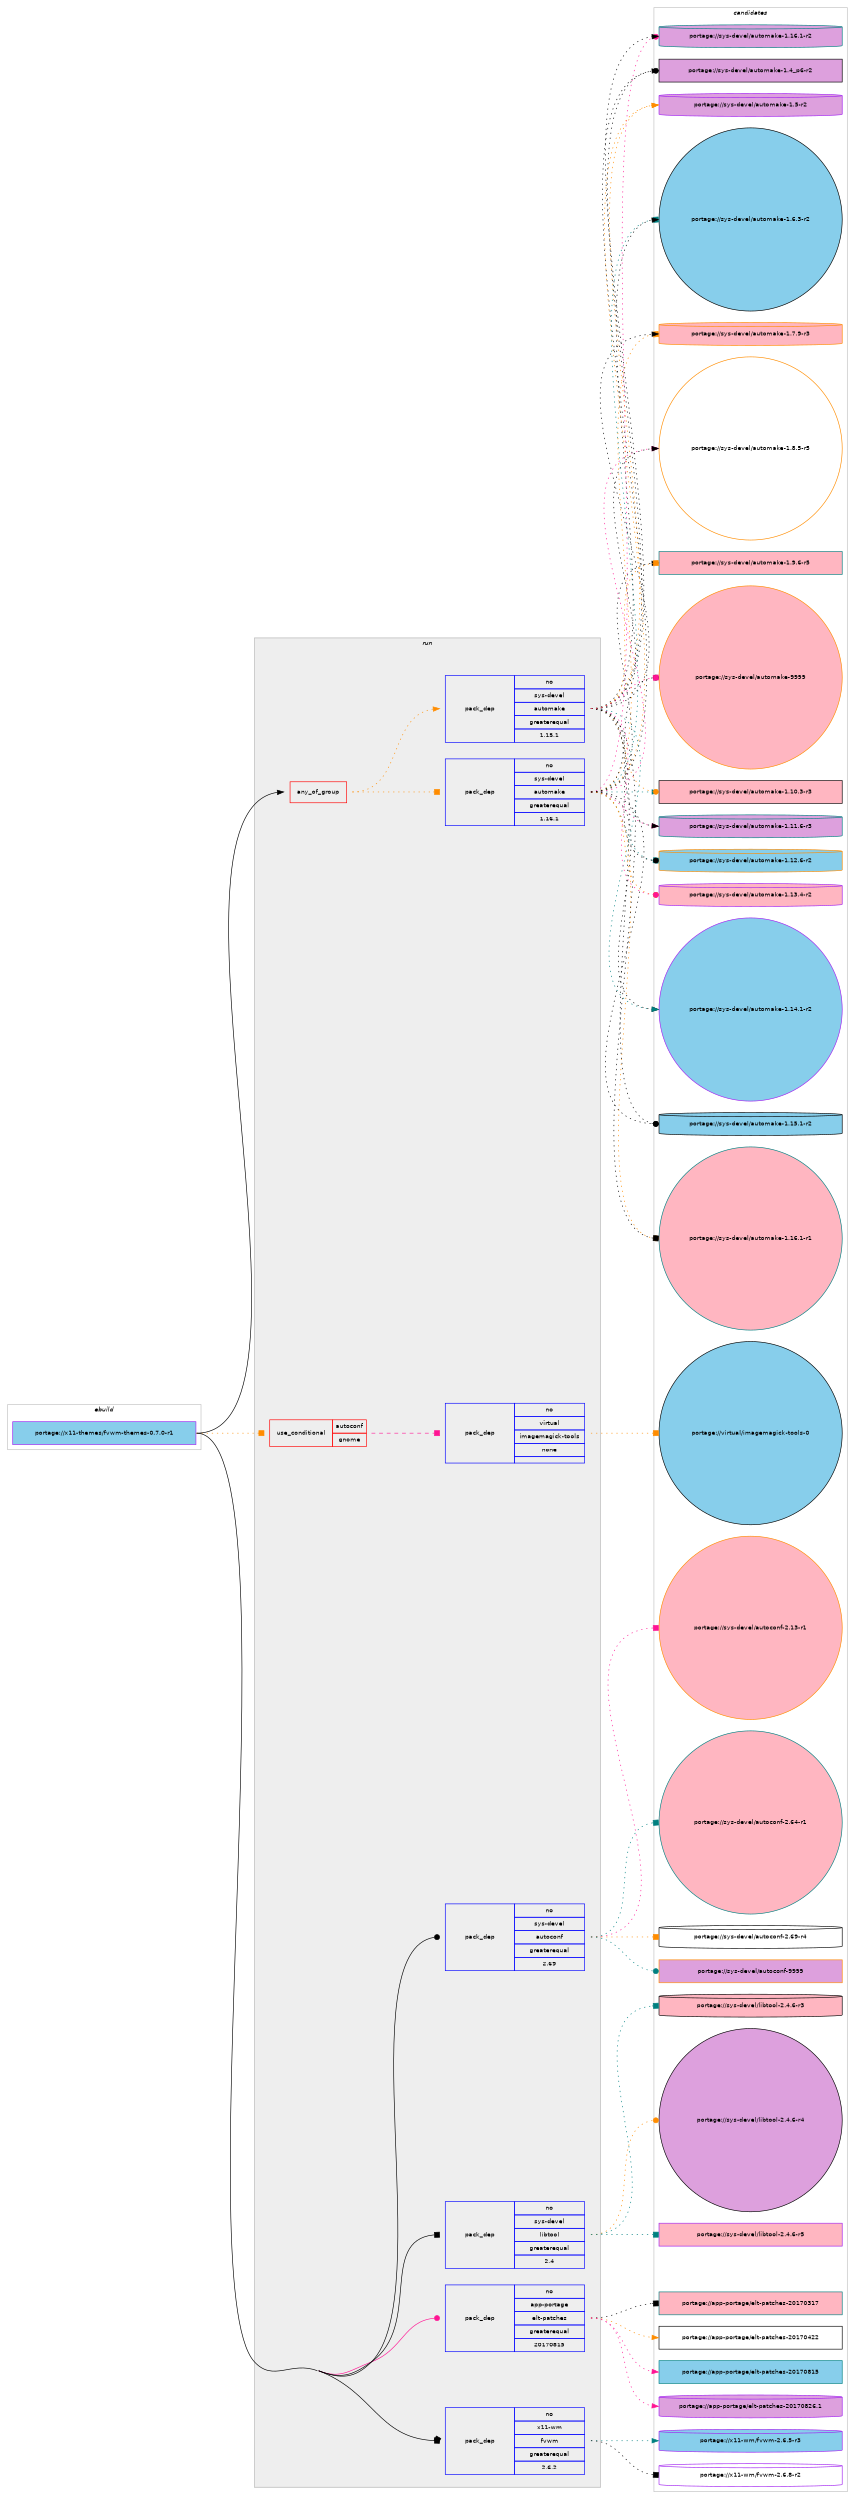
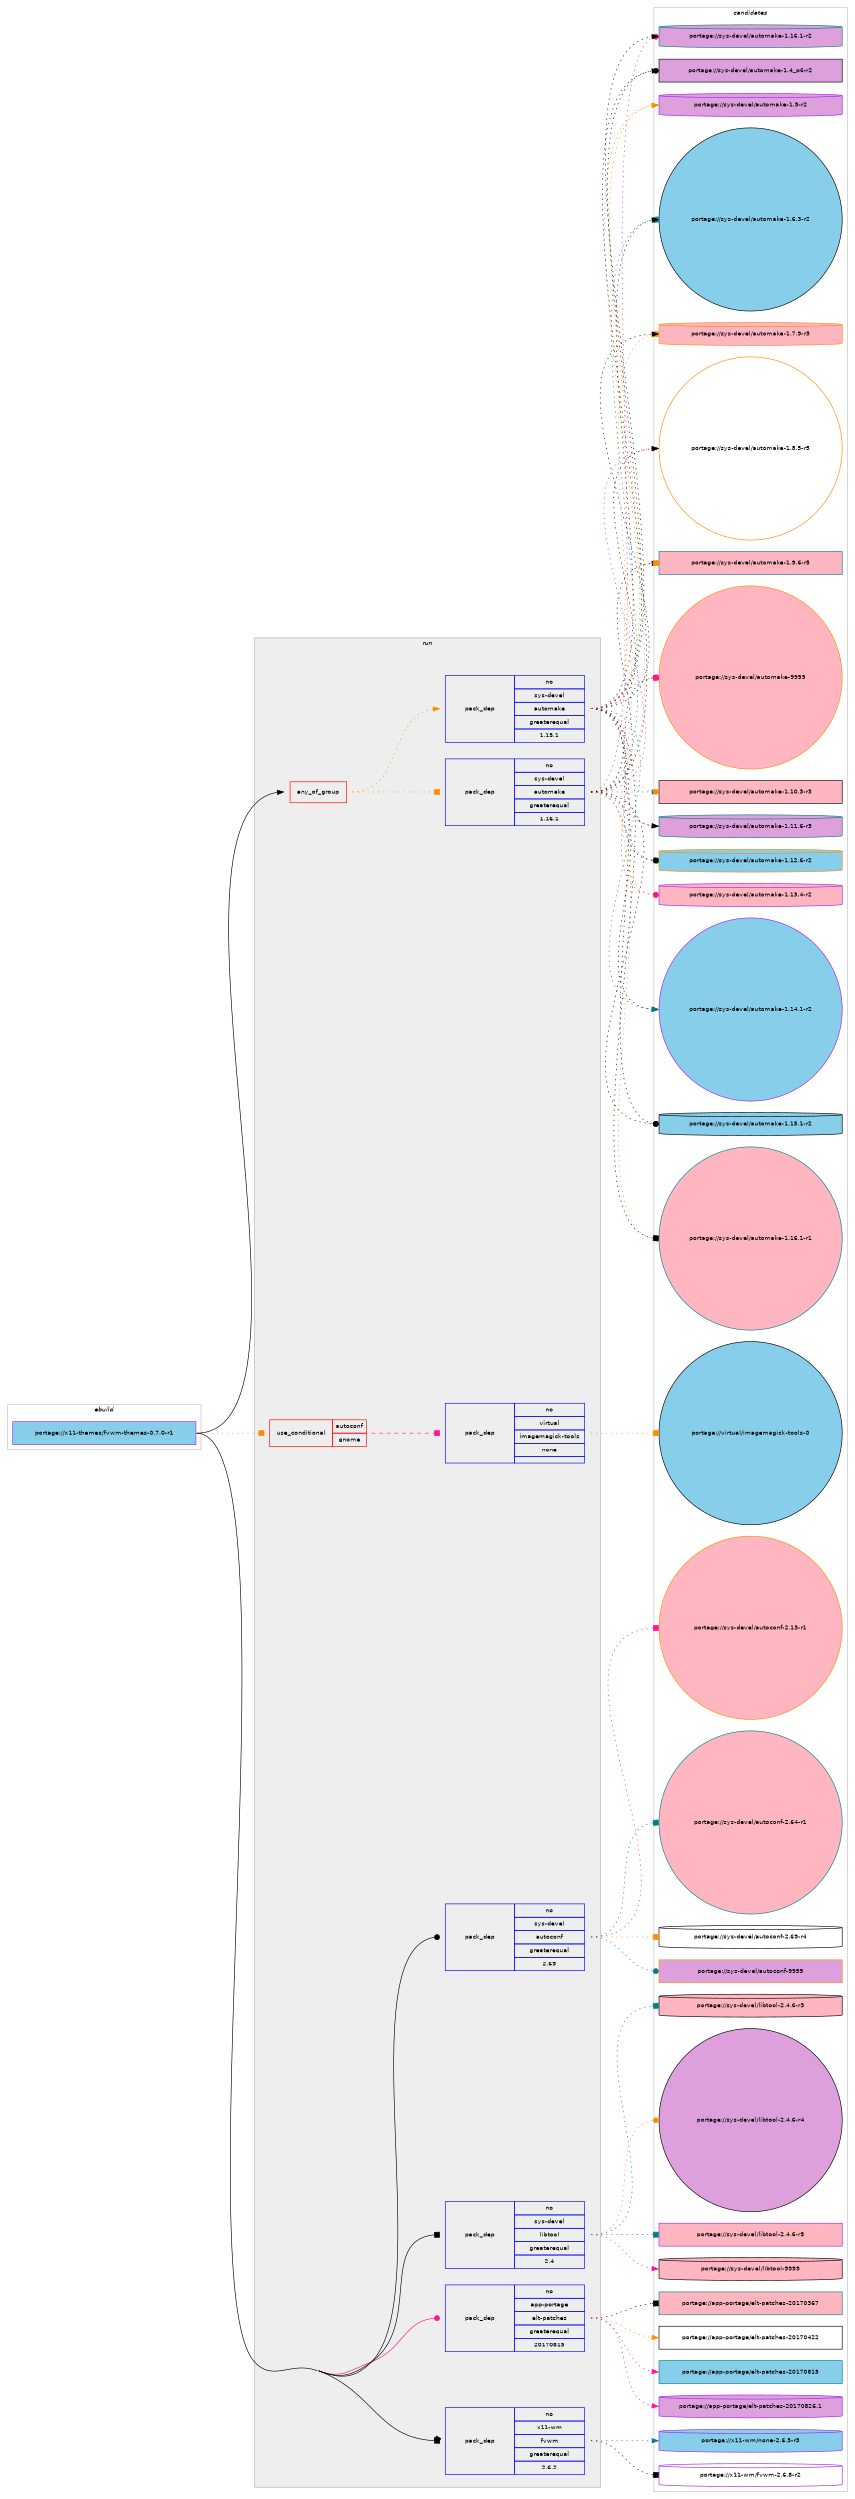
none -> (751, 2269)
(751, 2303) -> (751, 2303)
(751, 2441) -> (751, 2441)
